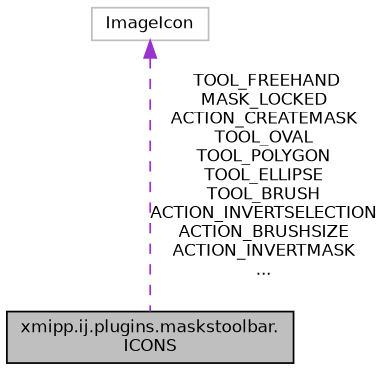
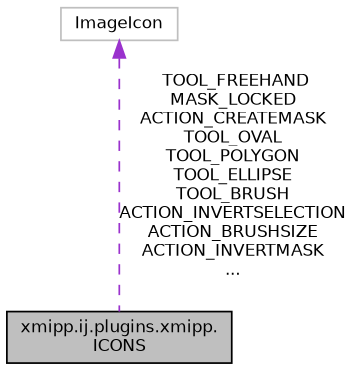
(150, 337) -> (119, 337)
